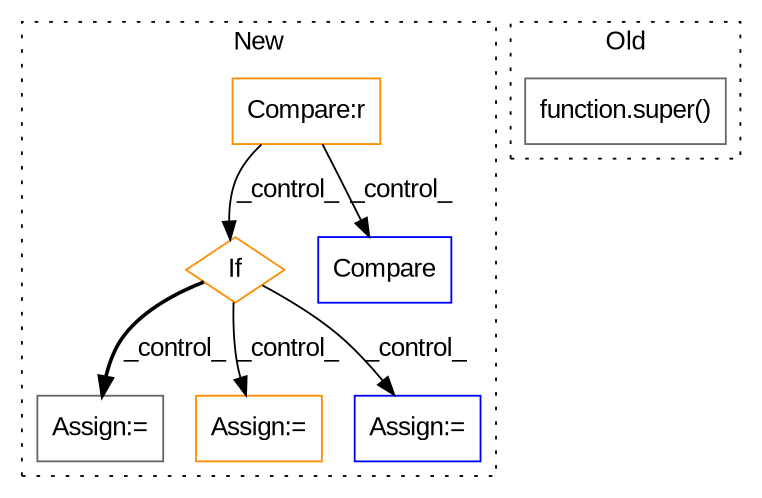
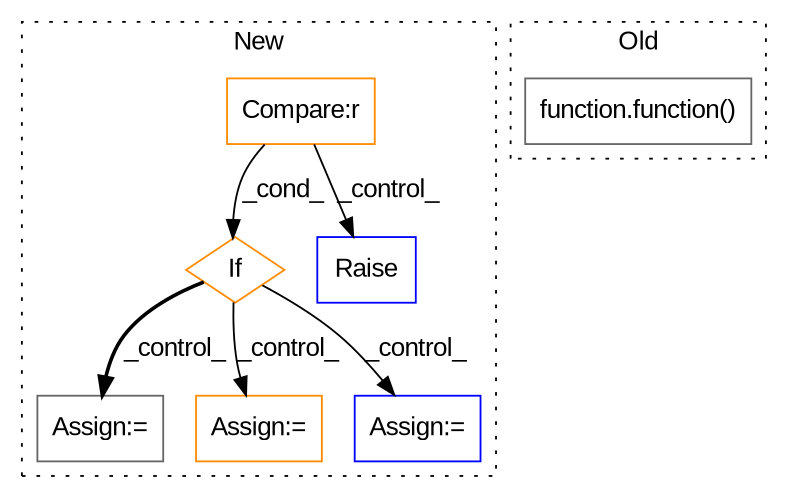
(625, 111) -> (638, 111)
(288, 191) -> (284, 191)
(385, 270) -> (367, 270)
